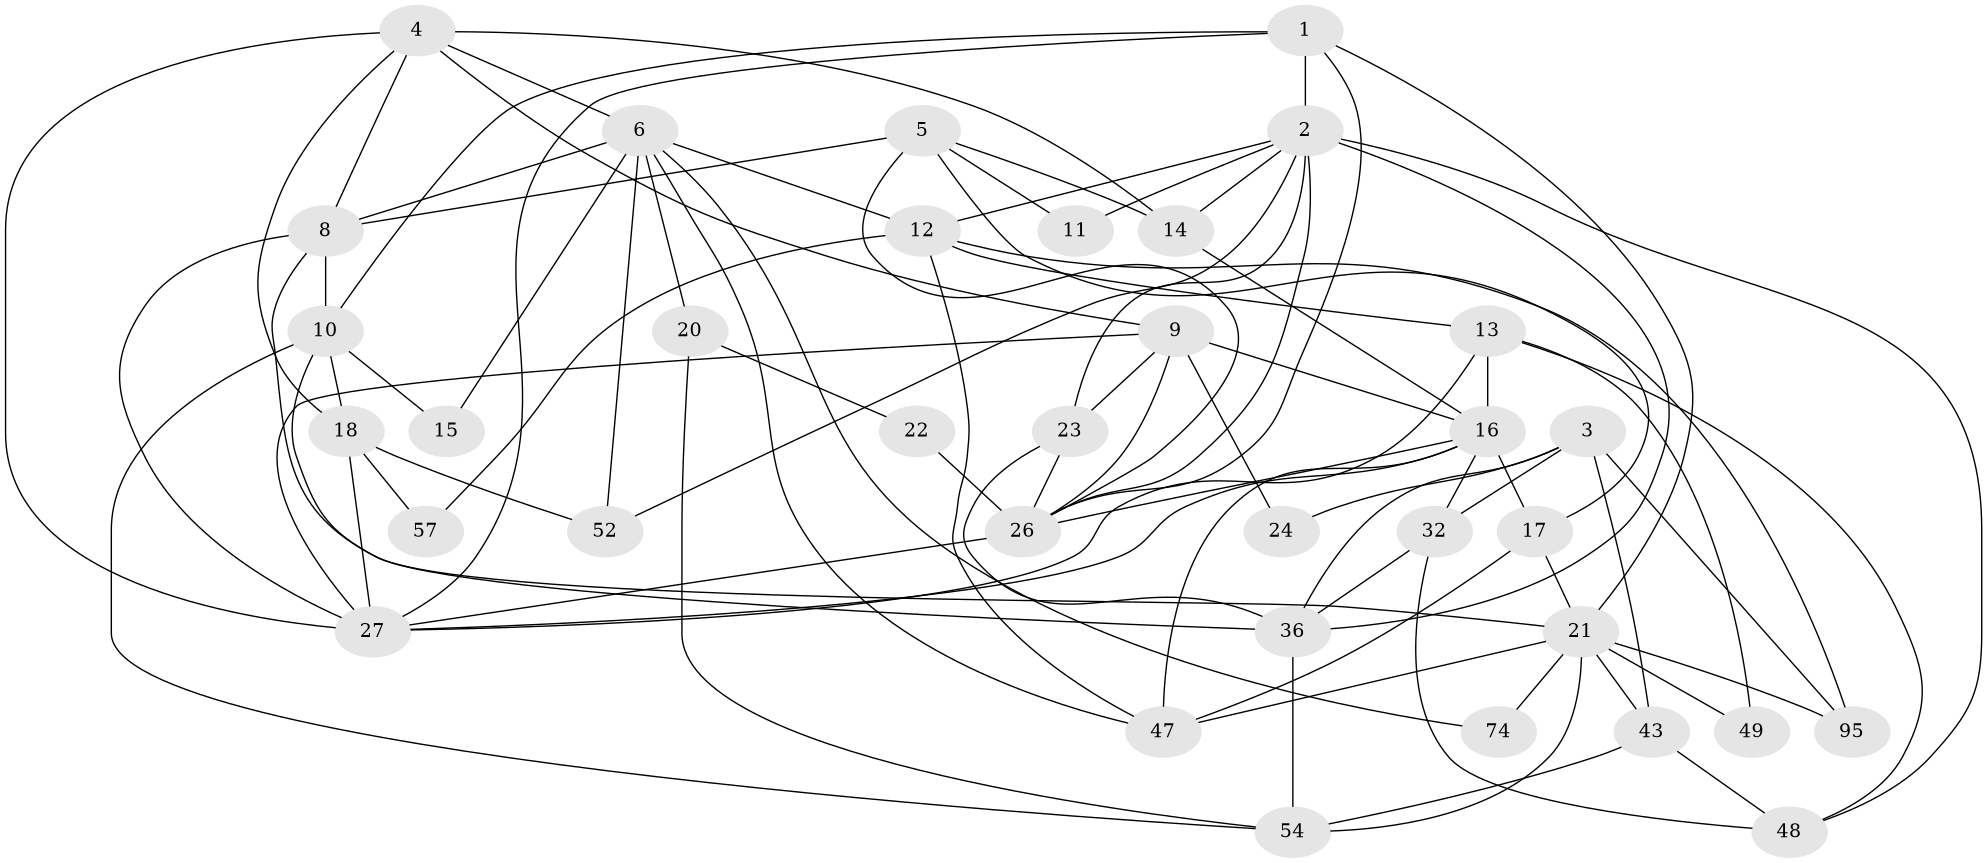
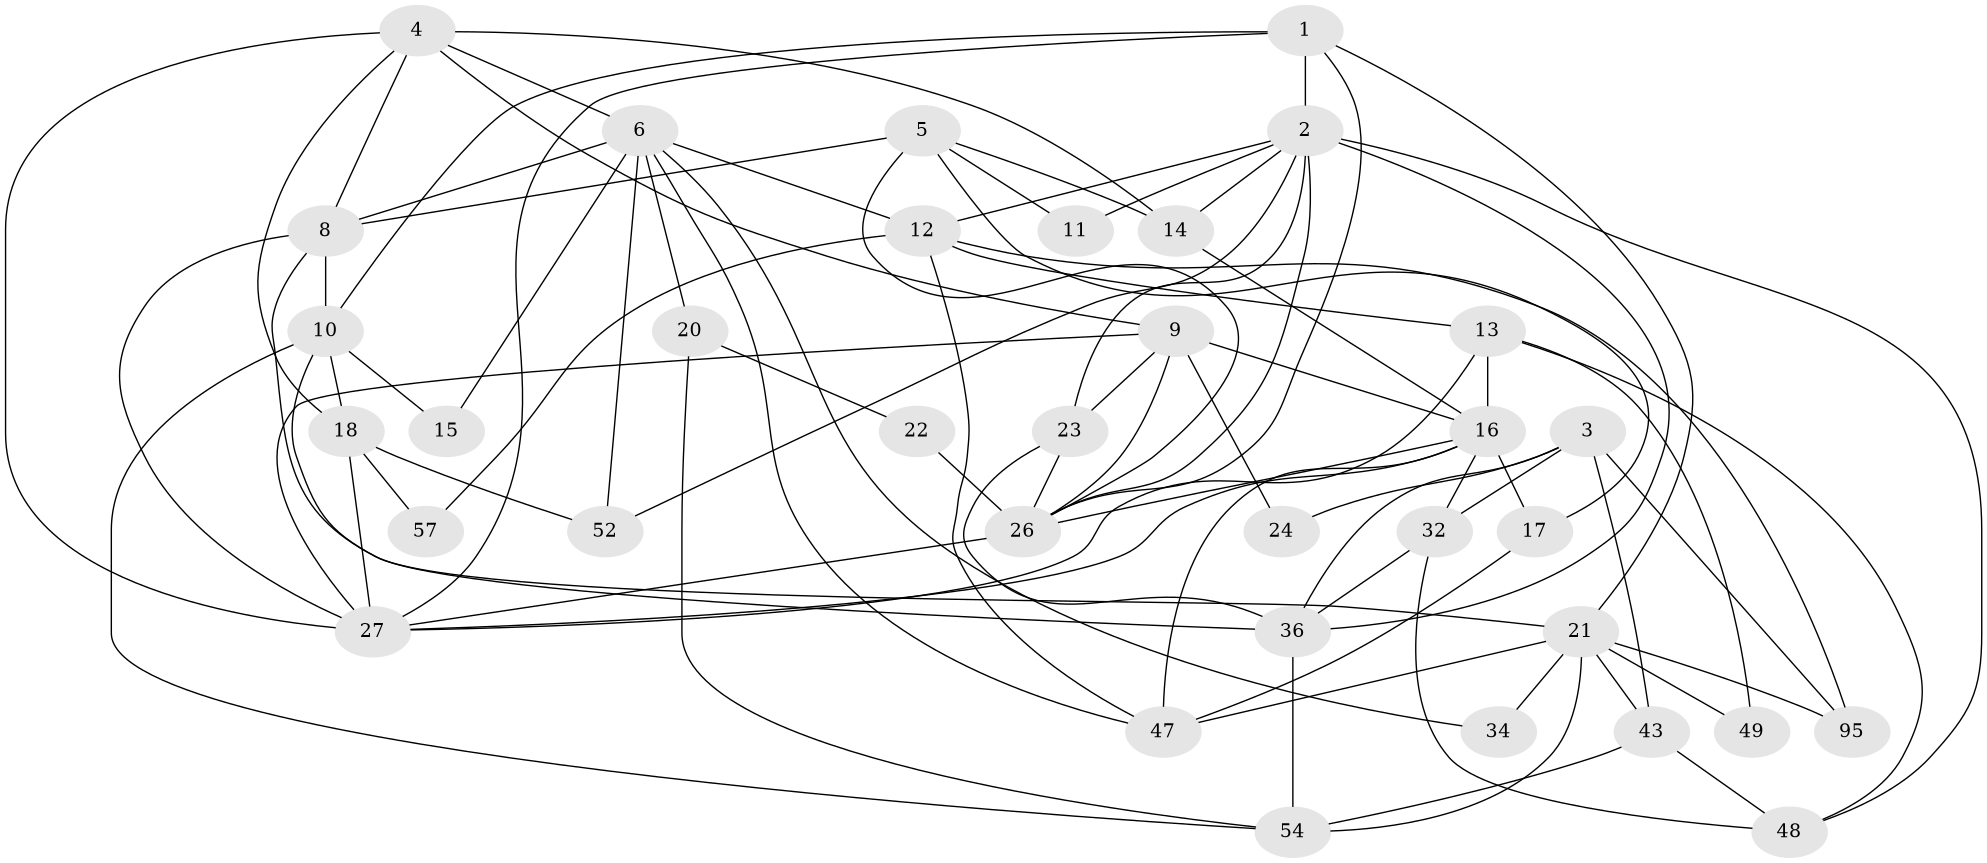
(1559, 583) -> none
(1499, 732) -> (1499, 732)
